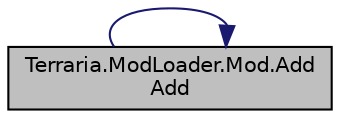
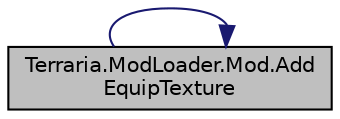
(170, 78) -> (170, 78)
